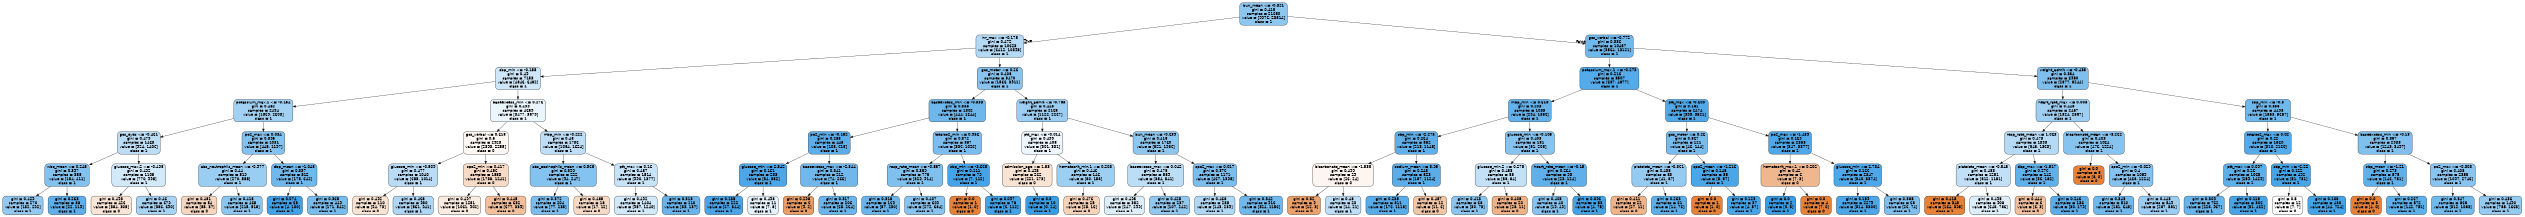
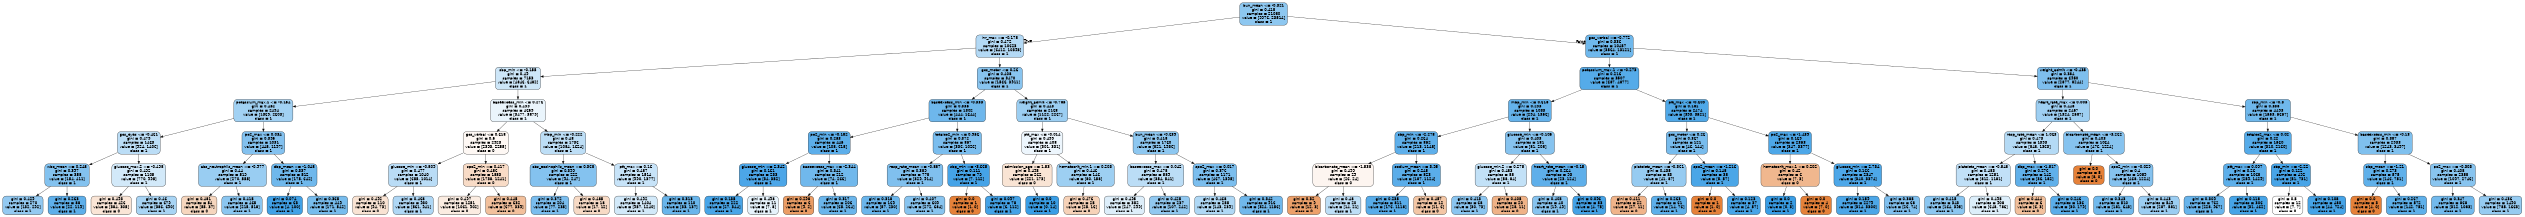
(1945, 205) -> (1945, 205)
